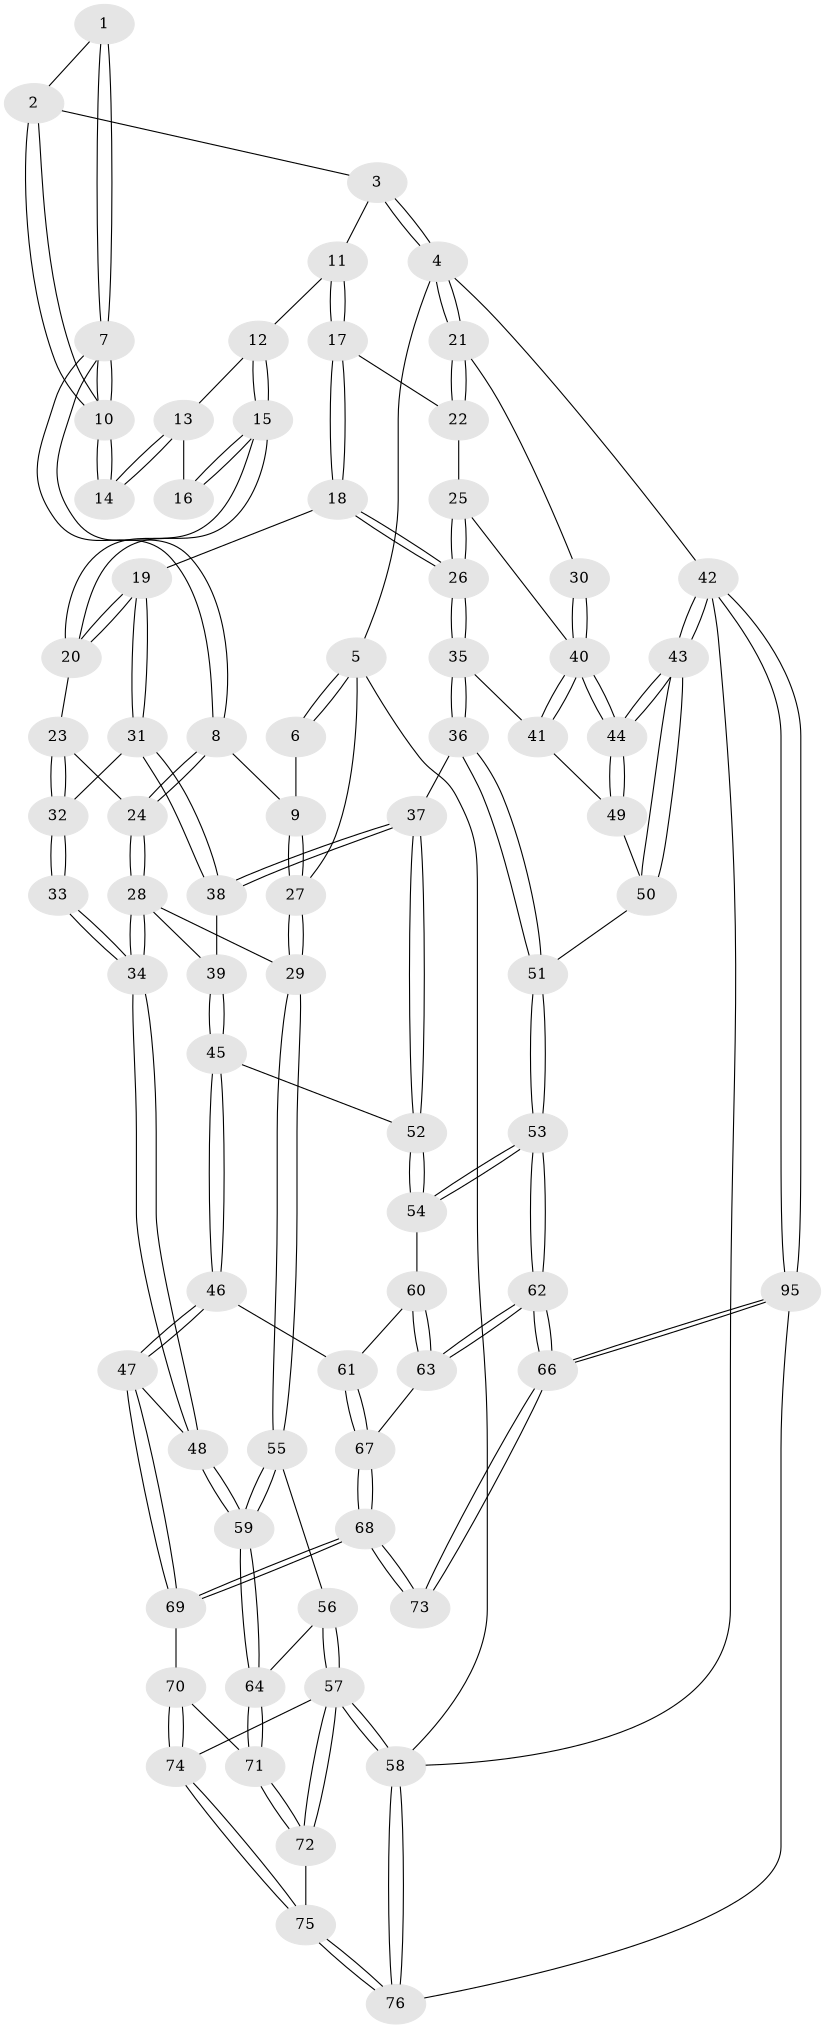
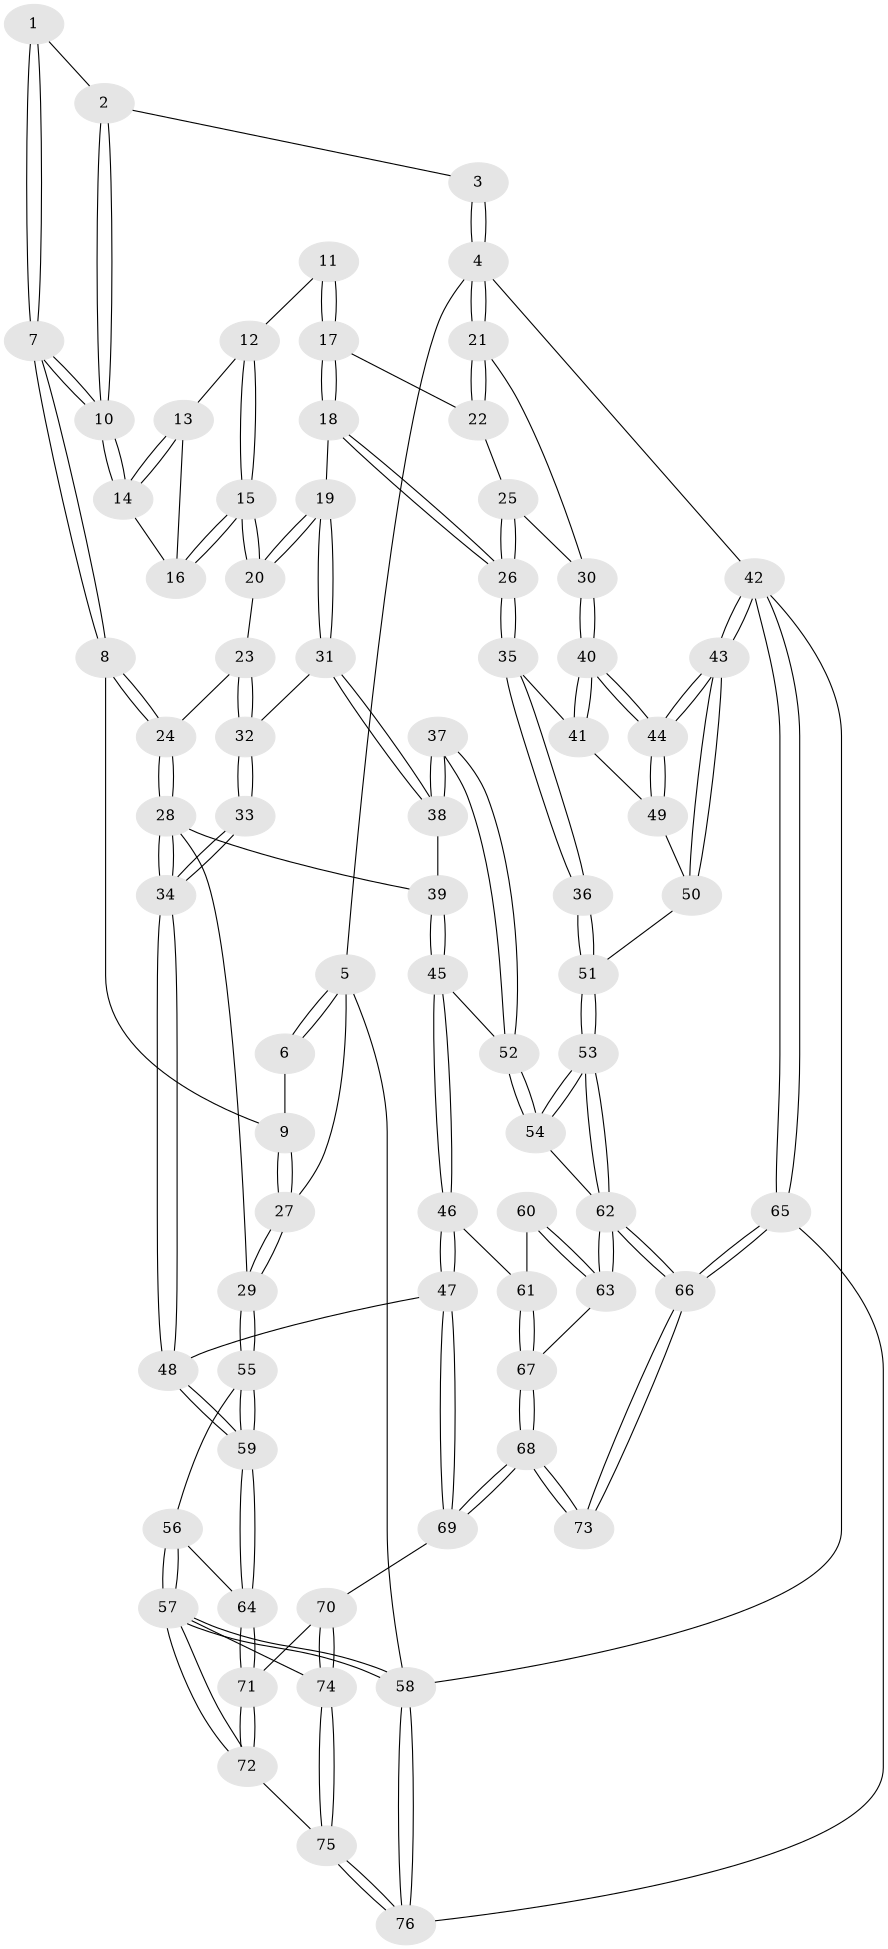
(357, 222) -> none
none -> (150, 539)
(519, 579) -> (548, 539)
(435, 782) -> none
(417, 1252) -> (571, 1173)
(791, 1291) -> (781, 1212)
